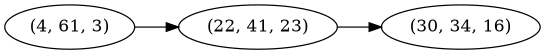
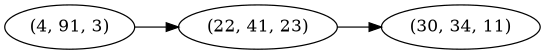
(70, 27) -> (70, 27)
(461, 27) -> (461, 27)
